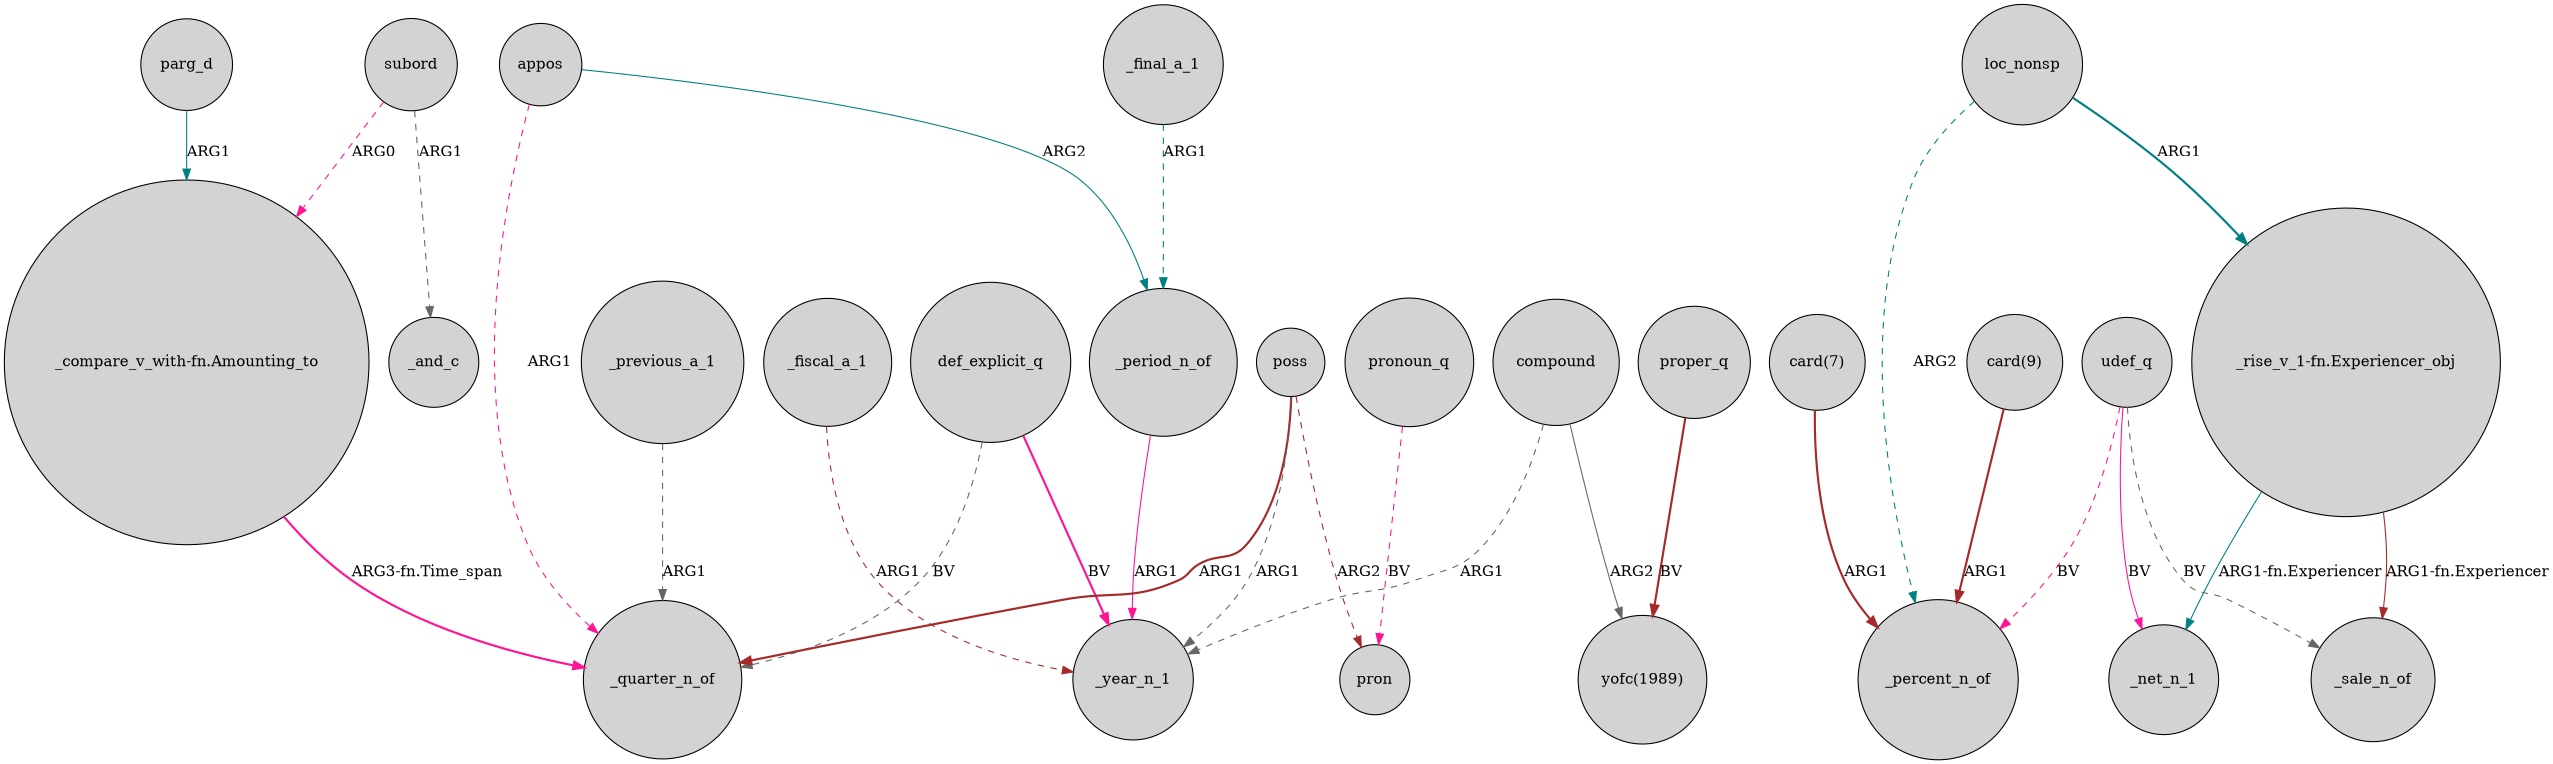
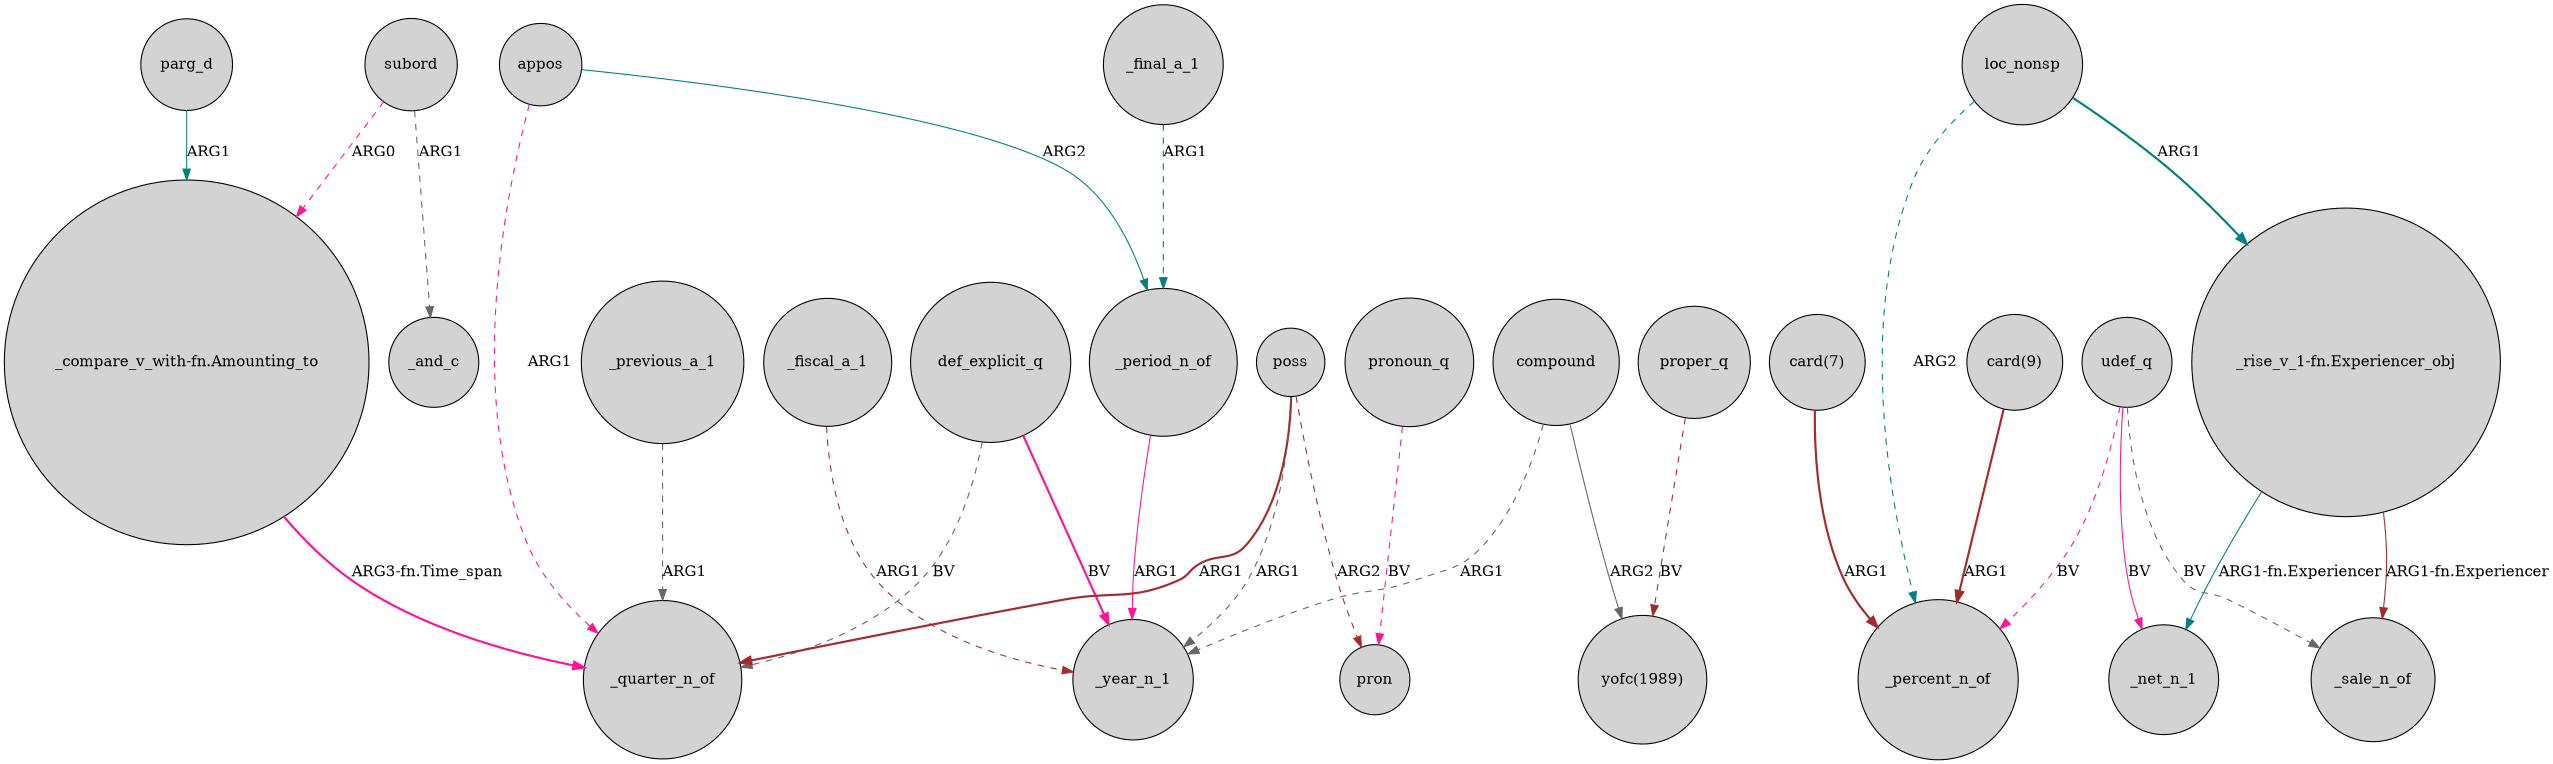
(1670, 512) -> (1670, 512)
